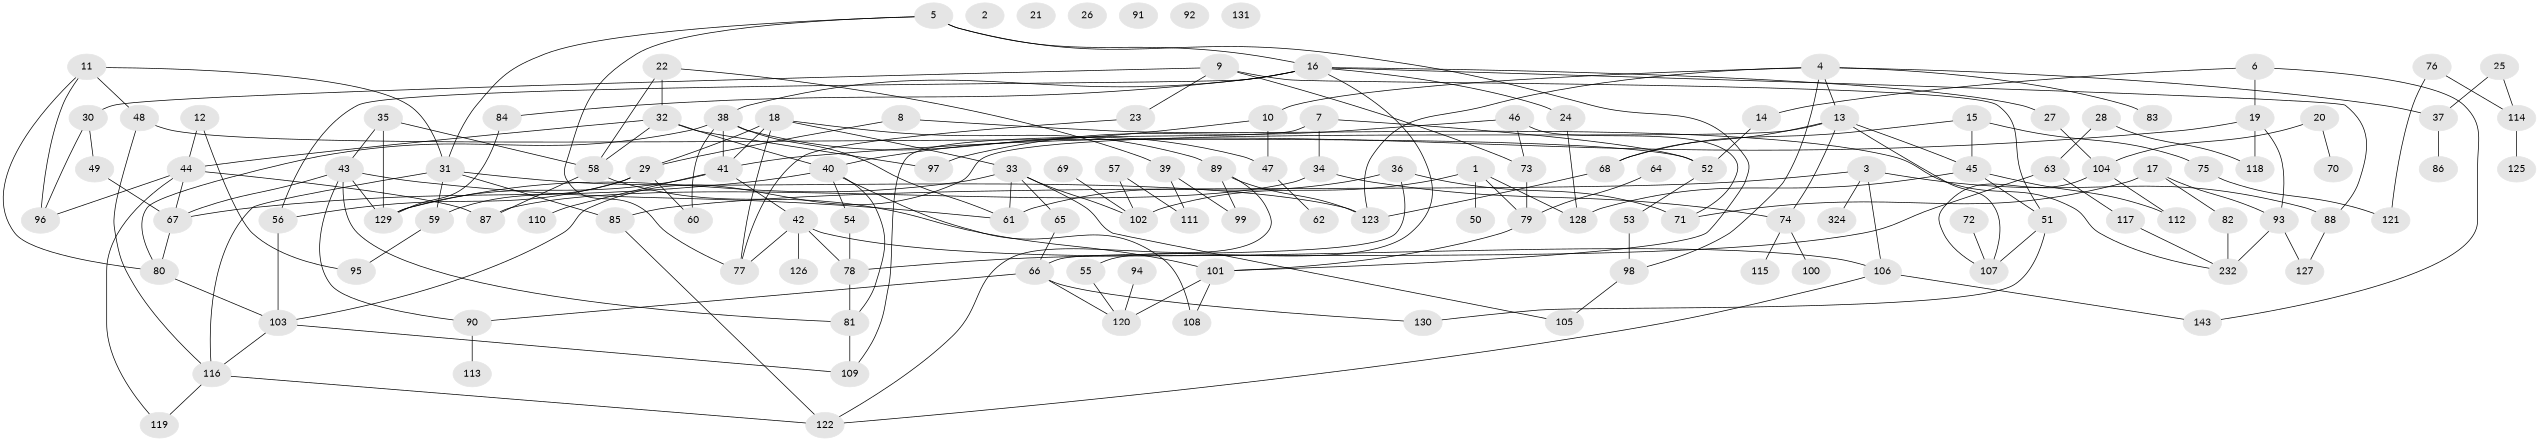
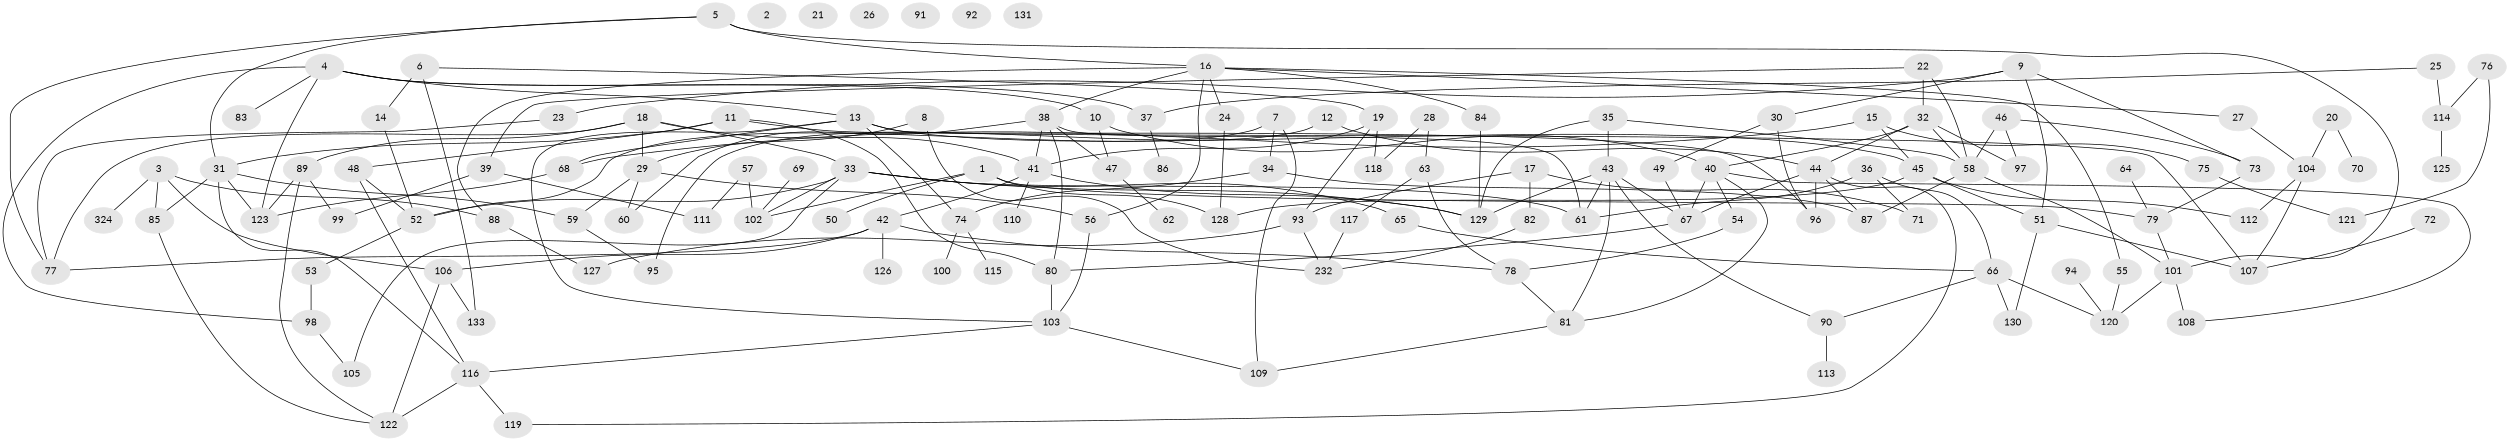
(1713, 145) -> (1988, 139)
none -> (656, 201)
(2202, 323) -> (476, 323)
